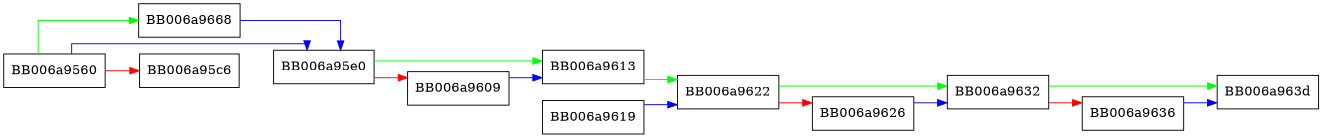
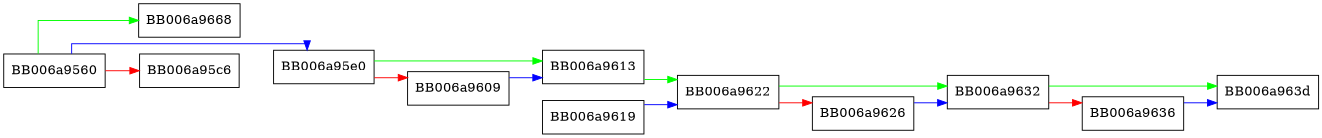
(301, 20) -> none
